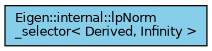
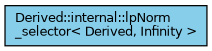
(106, 26) -> (106, 26)
